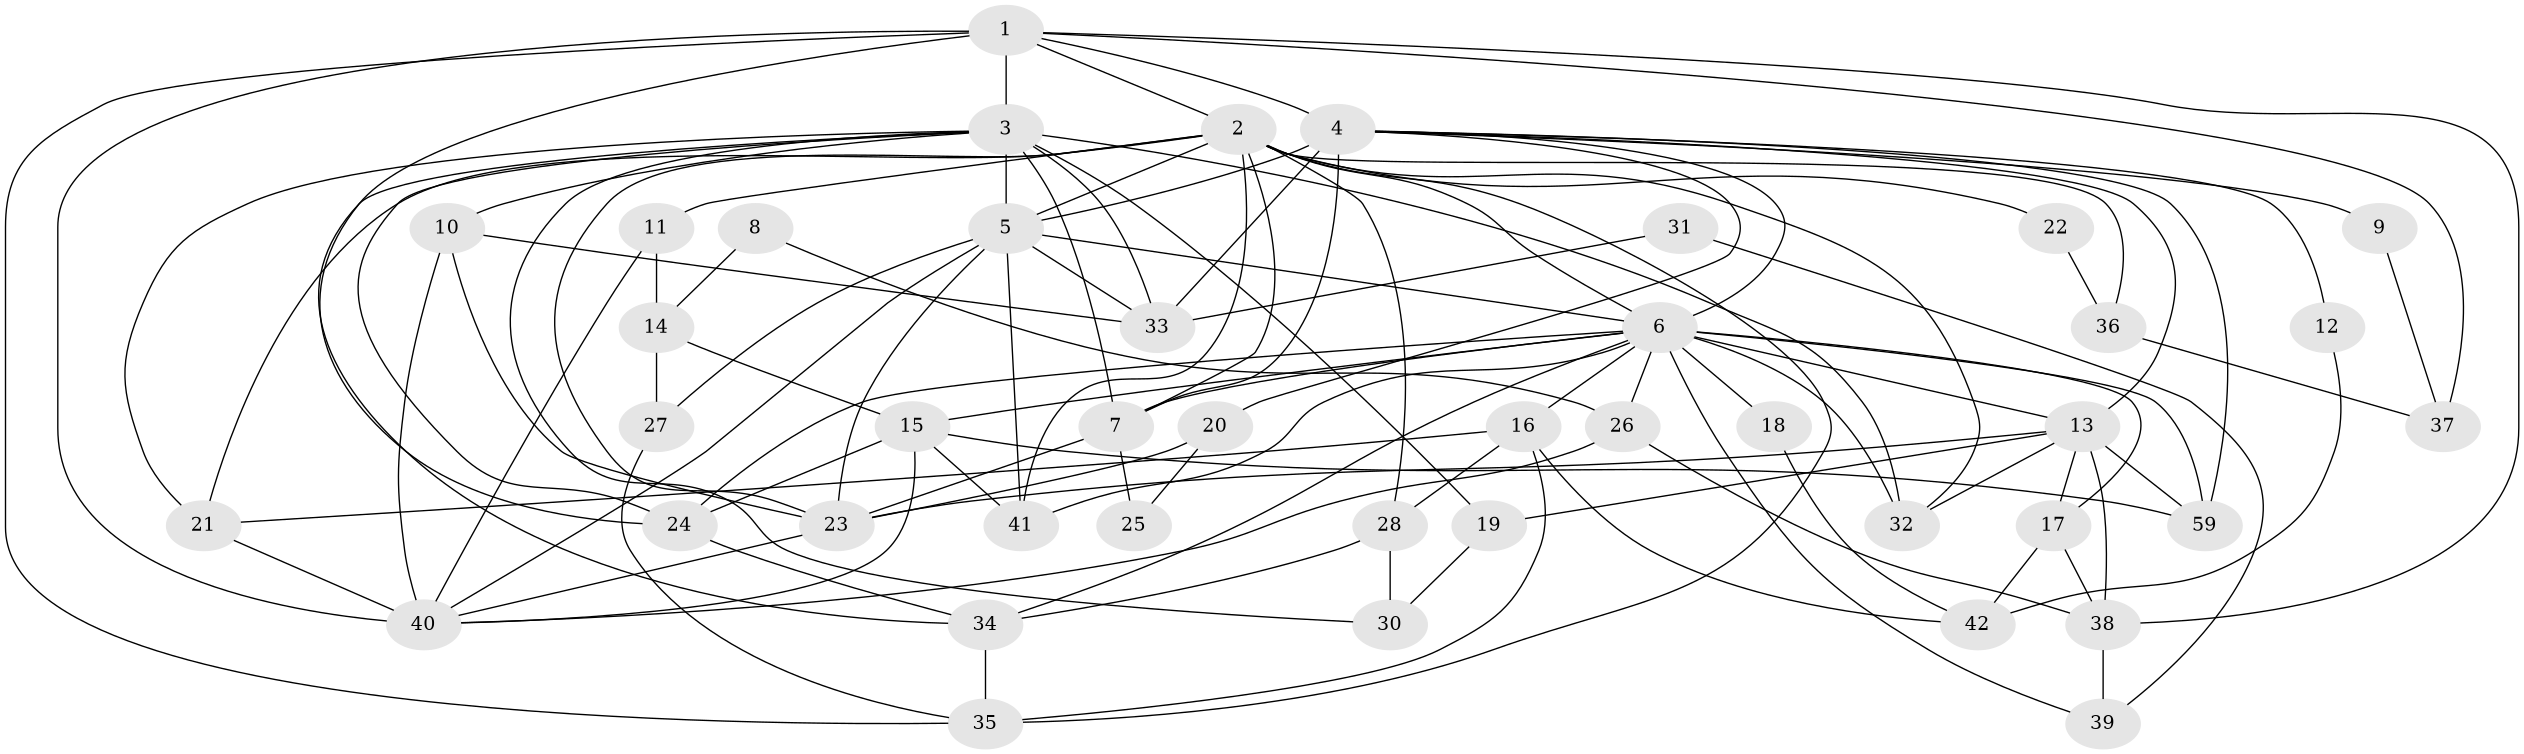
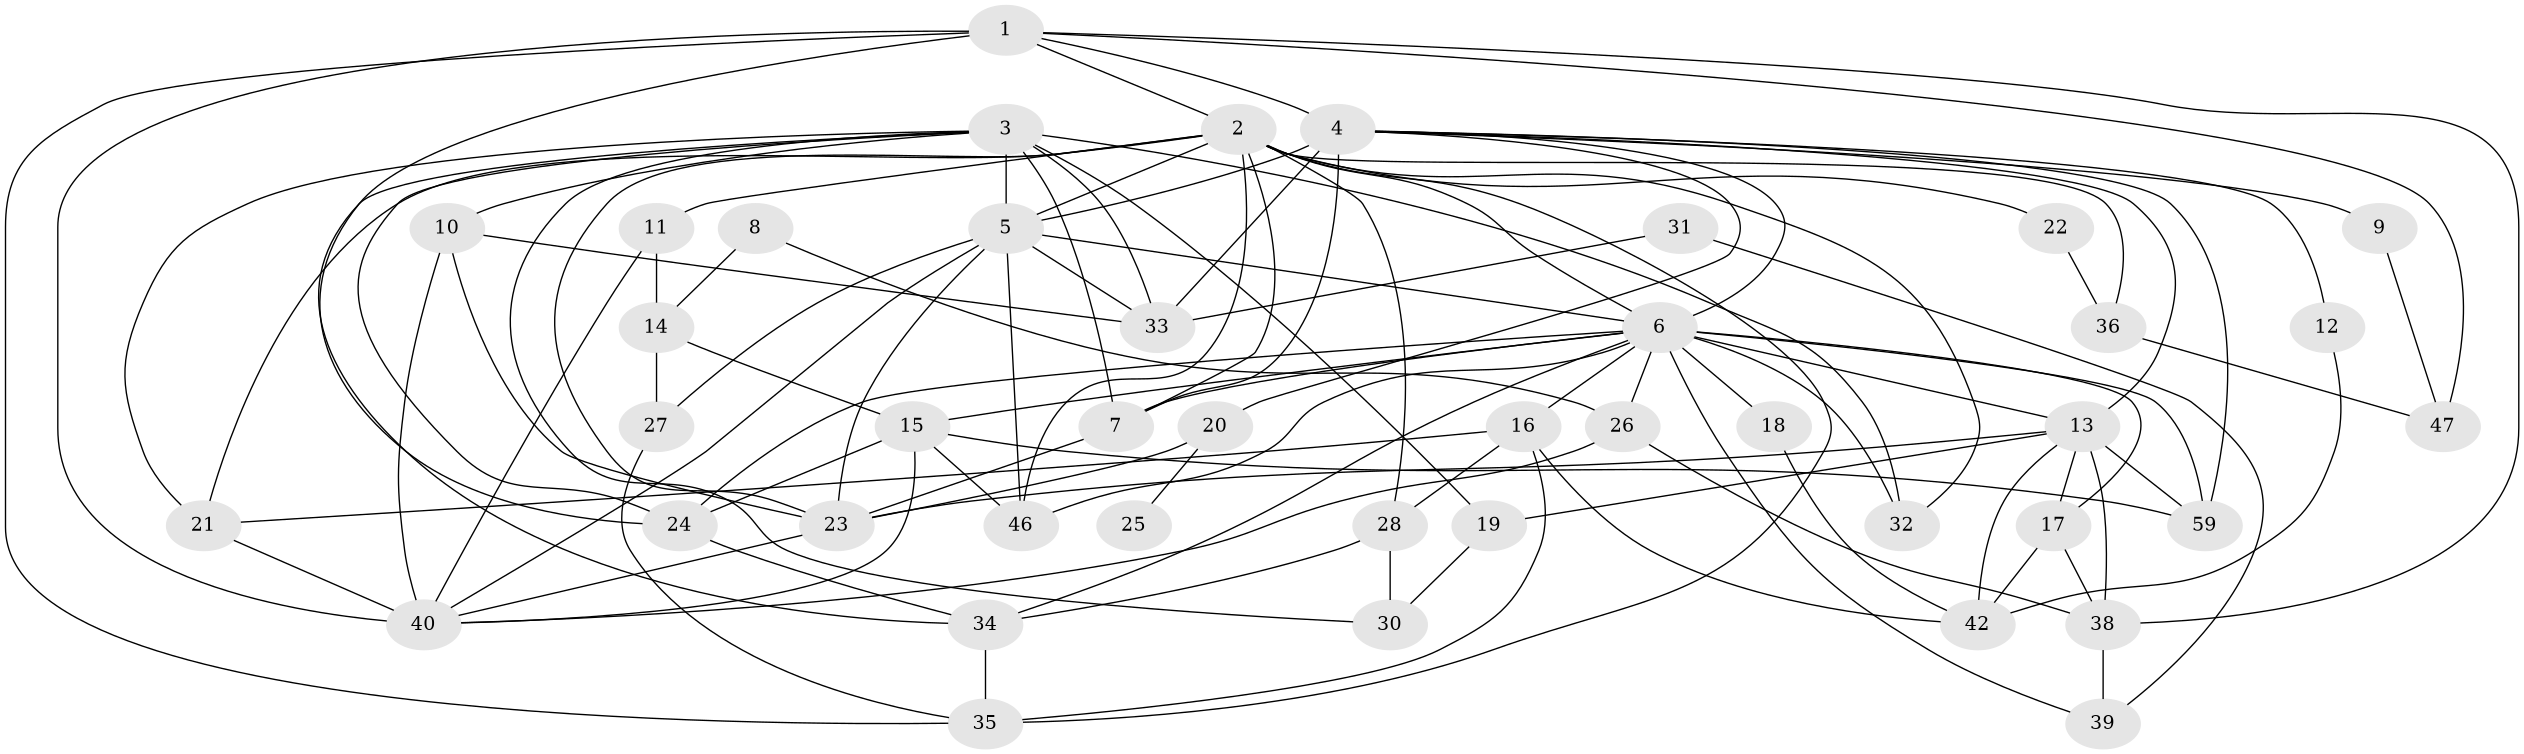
(1006, 80) -> none
(2443, 427) -> (2443, 427)
(1125, 476) -> none
(1992, 476) -> (1998, 512)
(1021, 526) -> (1021, 526)
